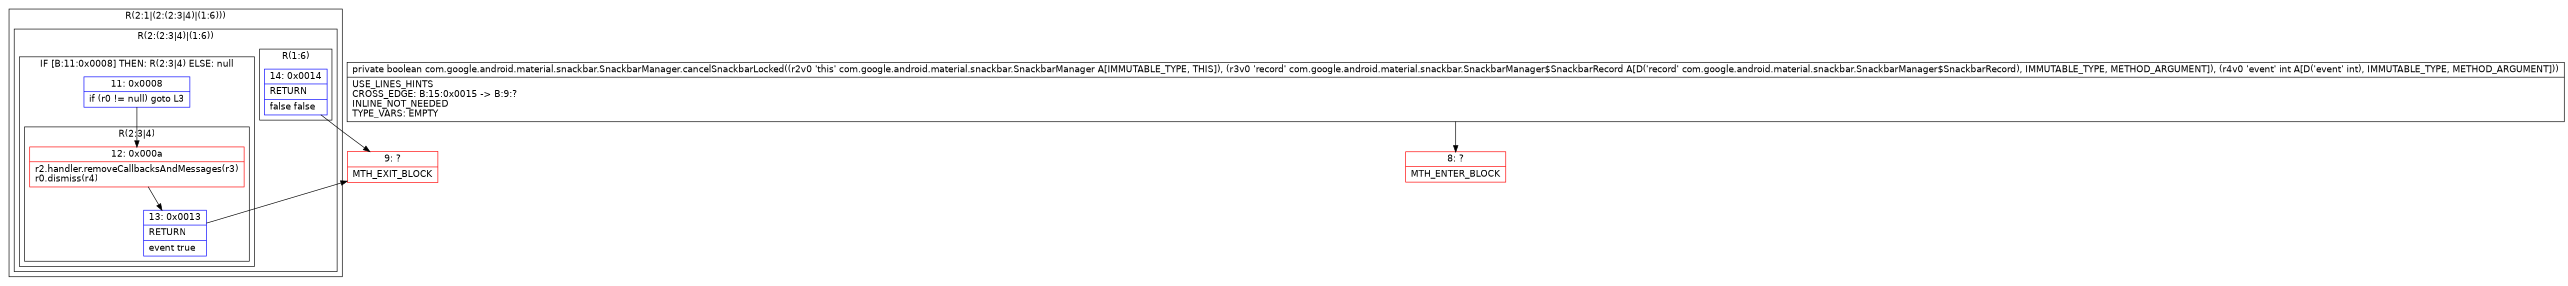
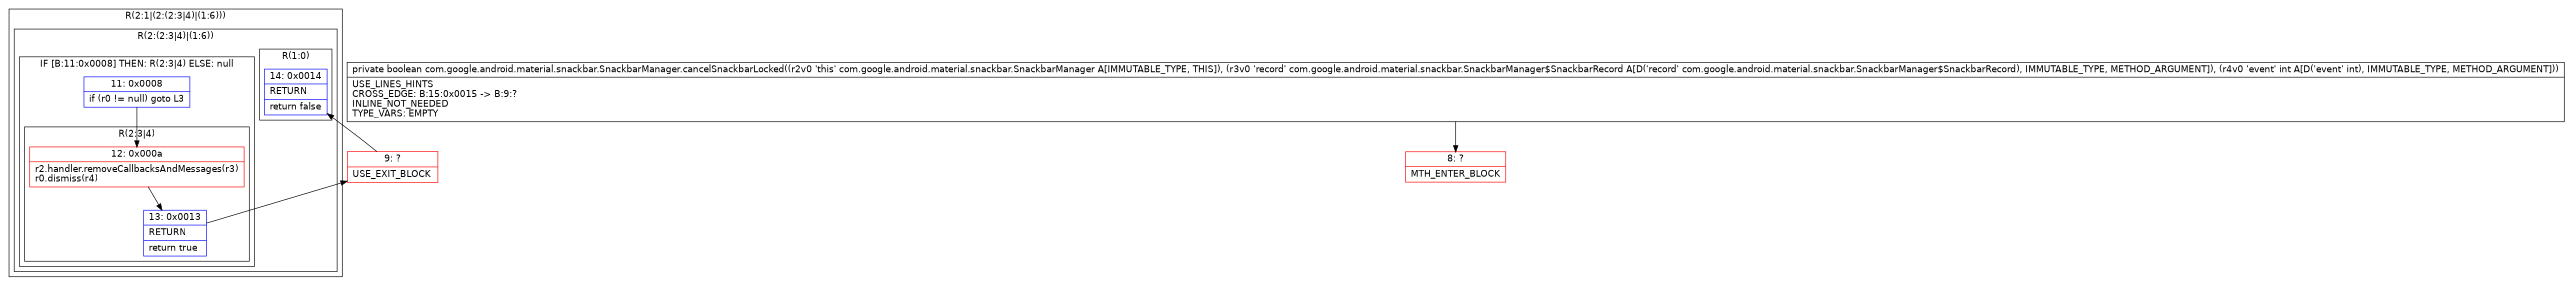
(296, 57) -> (296, 57)
(293, 107) -> (295, 107)
(347, 135) -> (355, 134)
(393, 174) -> (392, 174)
(172, 248) -> (173, 248)
